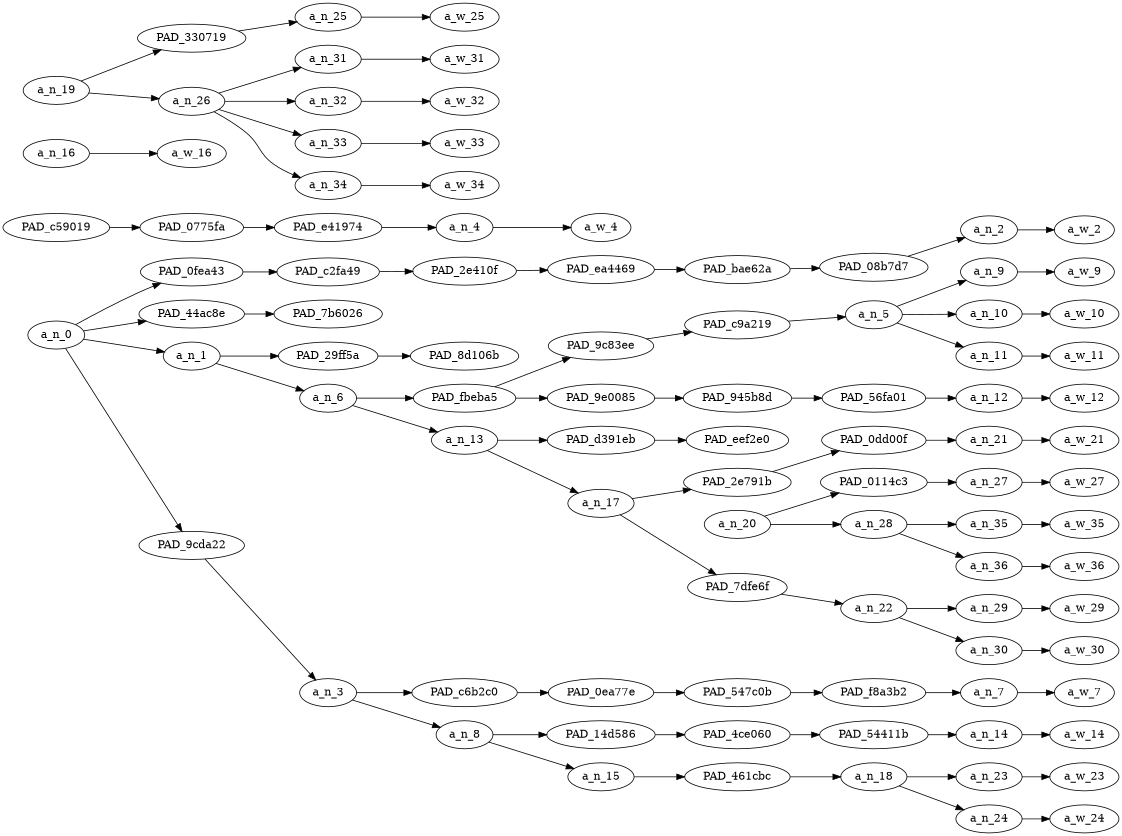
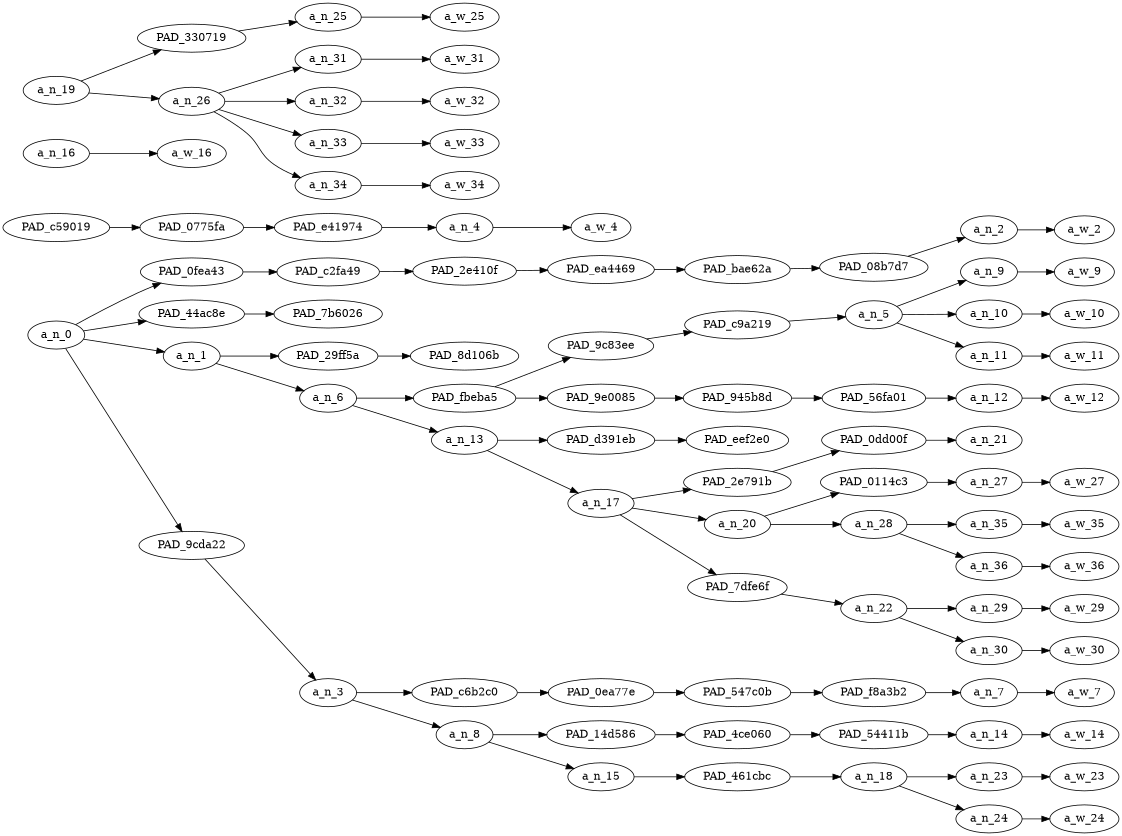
(1084, 440) -> none
none -> (665, 513)
